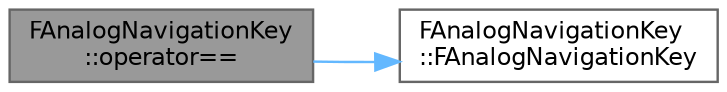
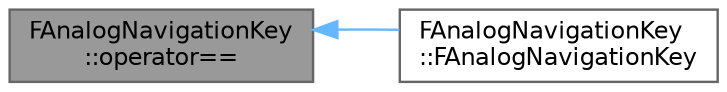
(344, 62) -> (369, 30)
